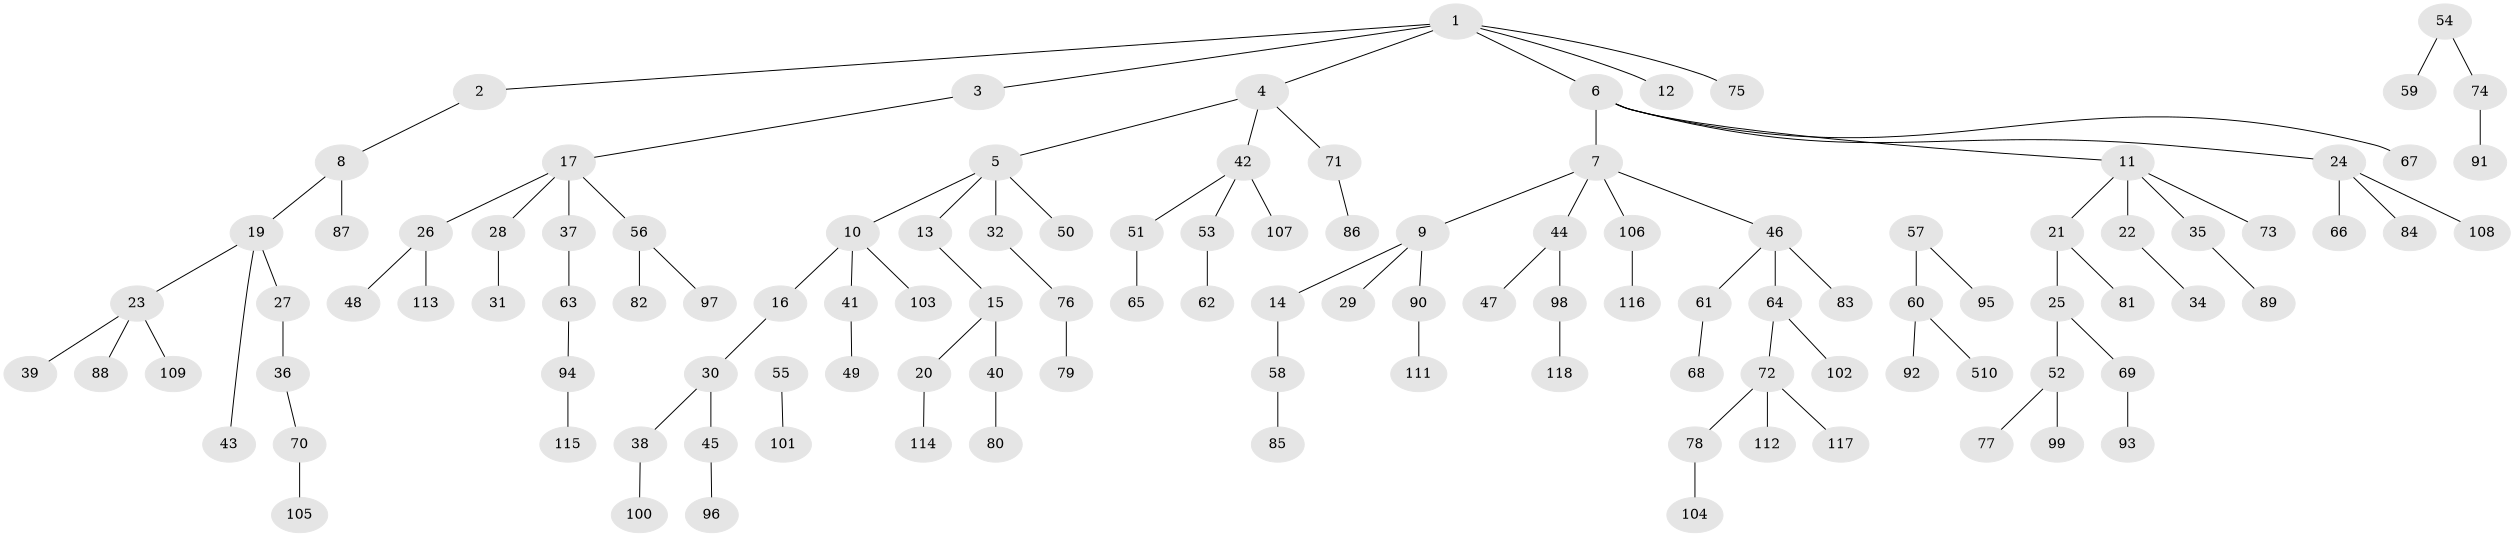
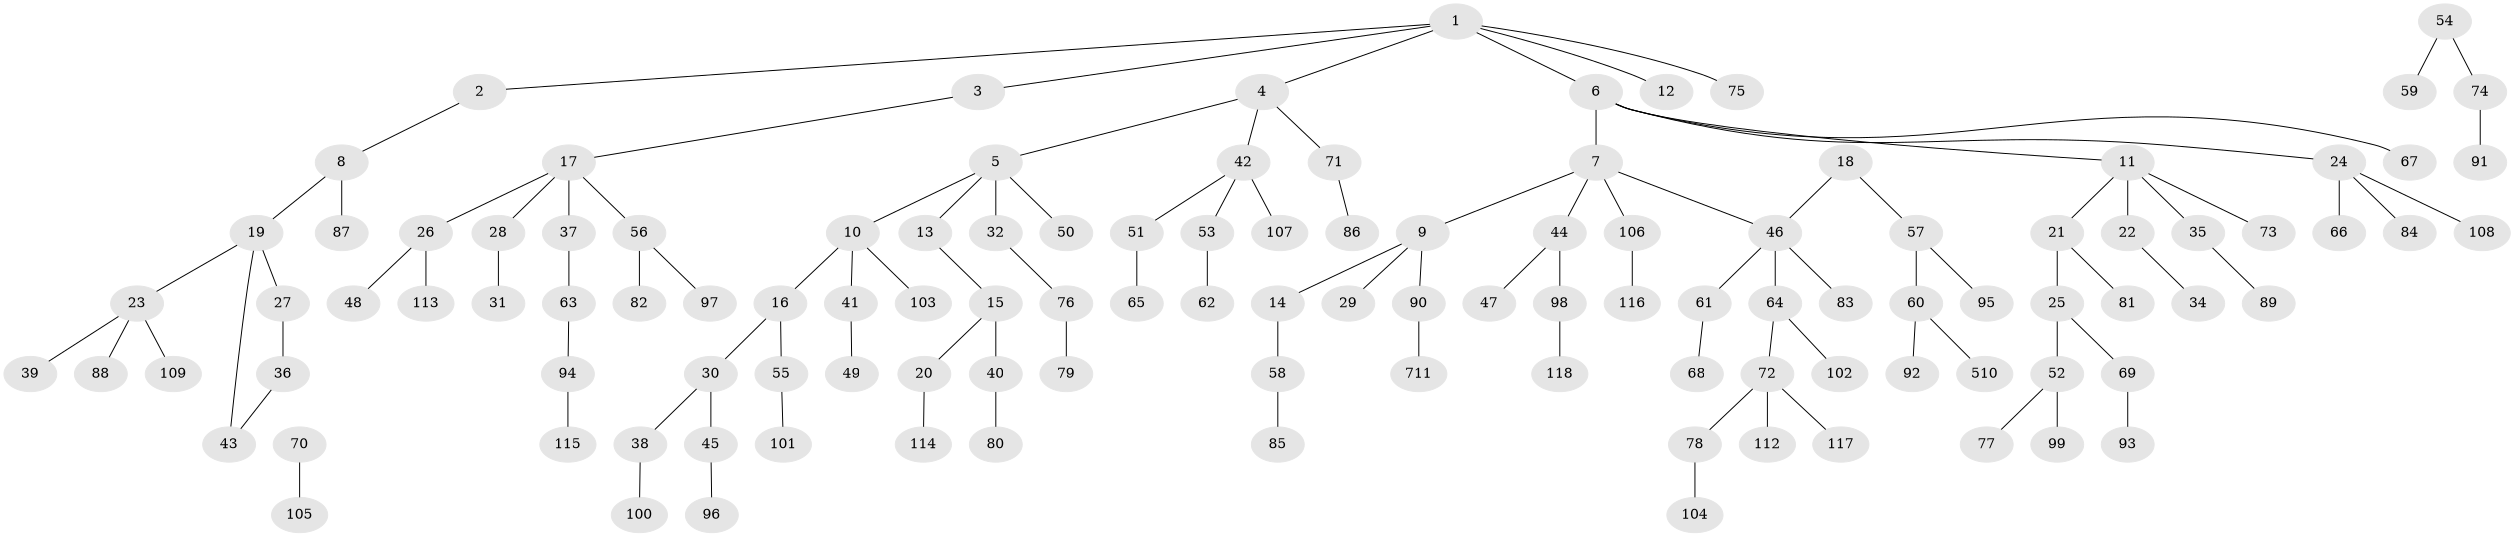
none -> (1846, 163)
none -> (781, 339)
(1419, 374) -> (1419, 374)
(291, 409) -> (256, 409)
